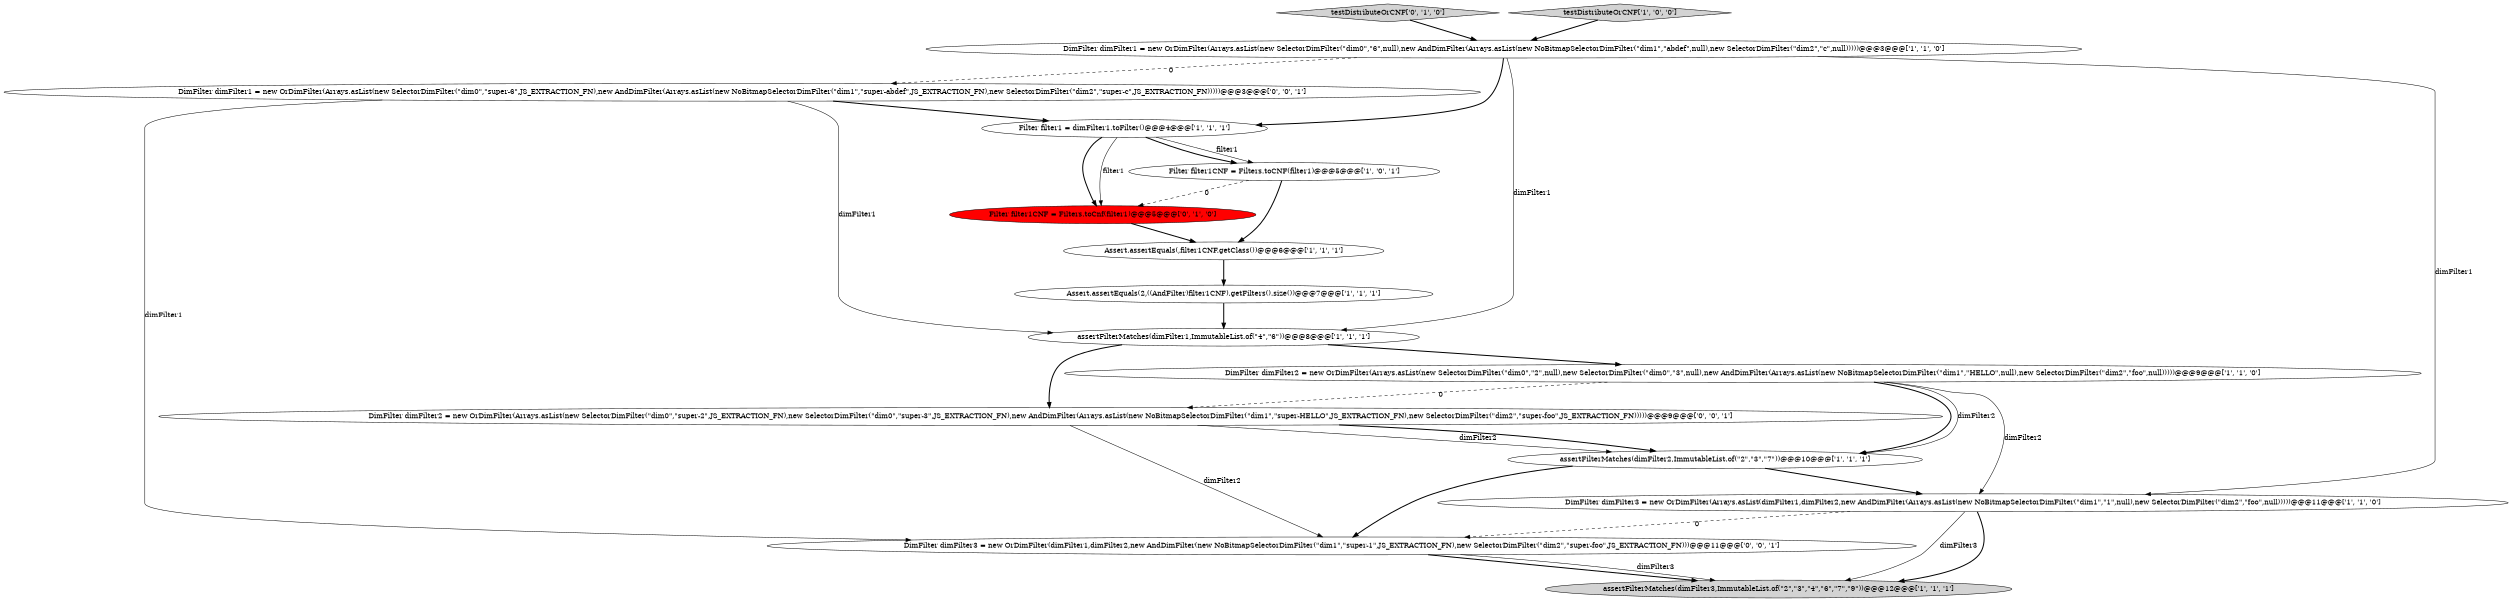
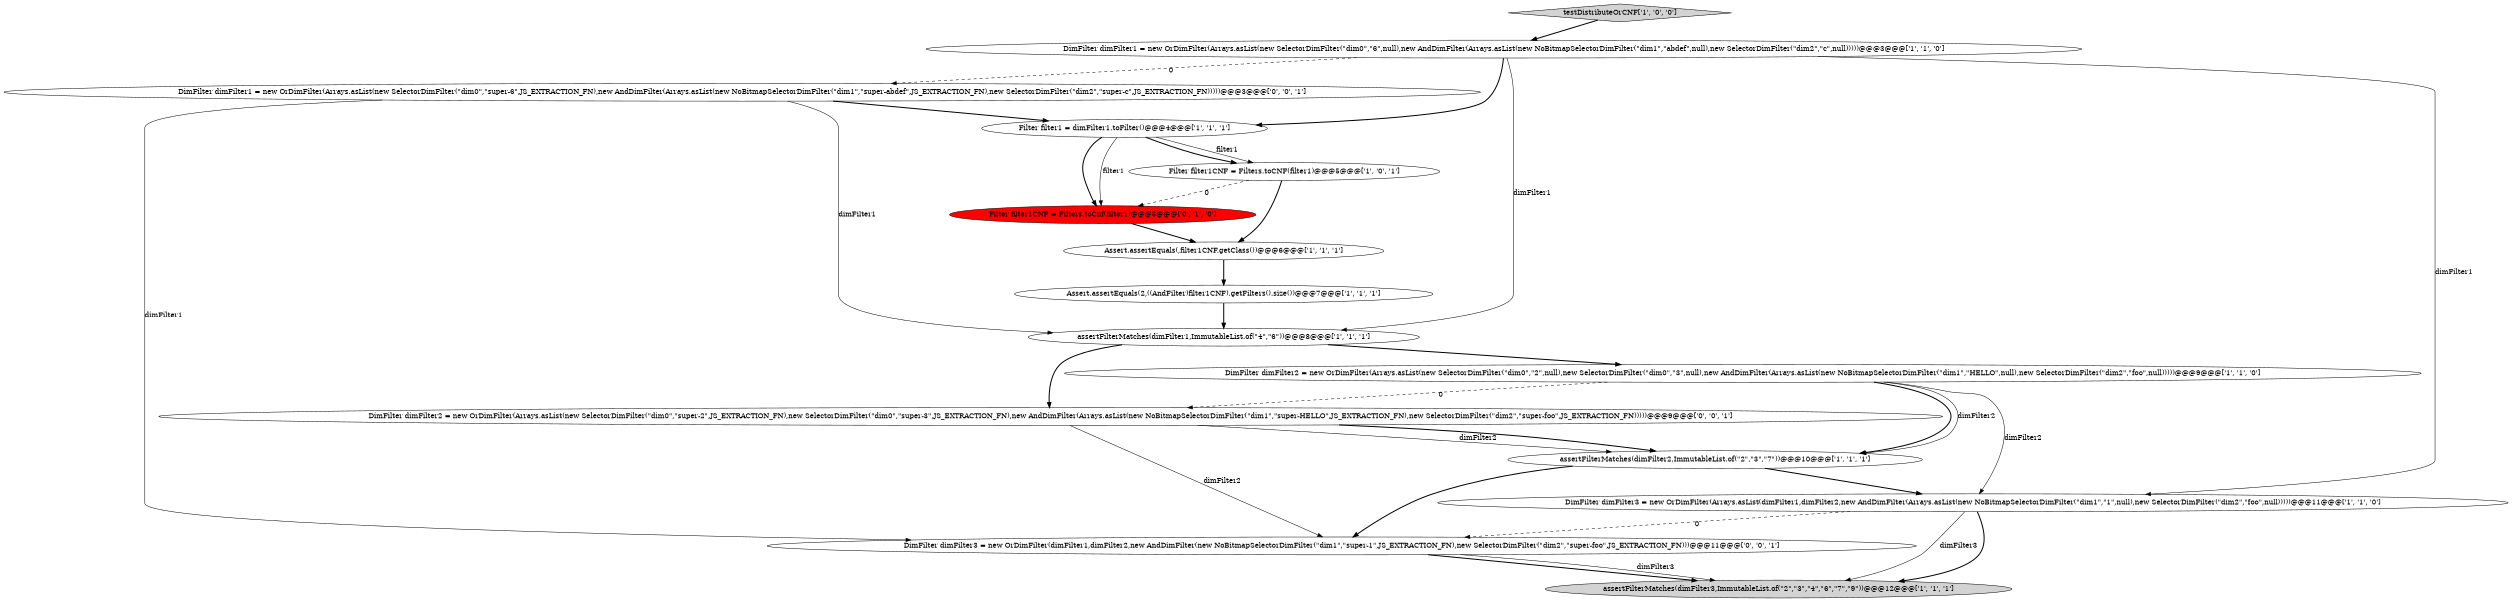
(1388, 13) -> none
